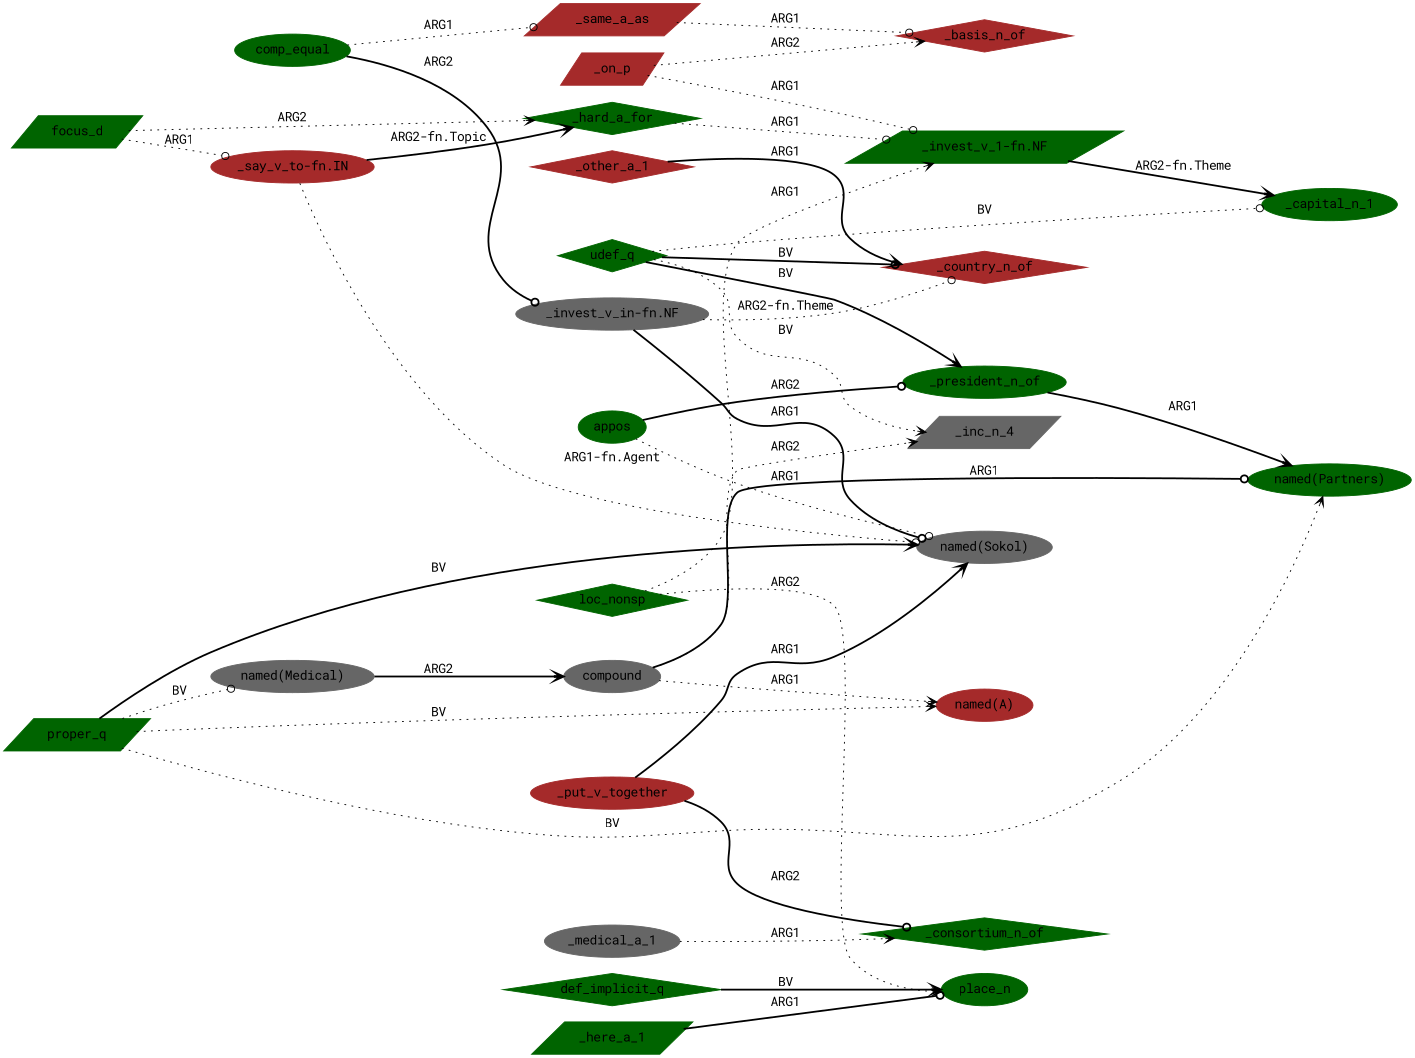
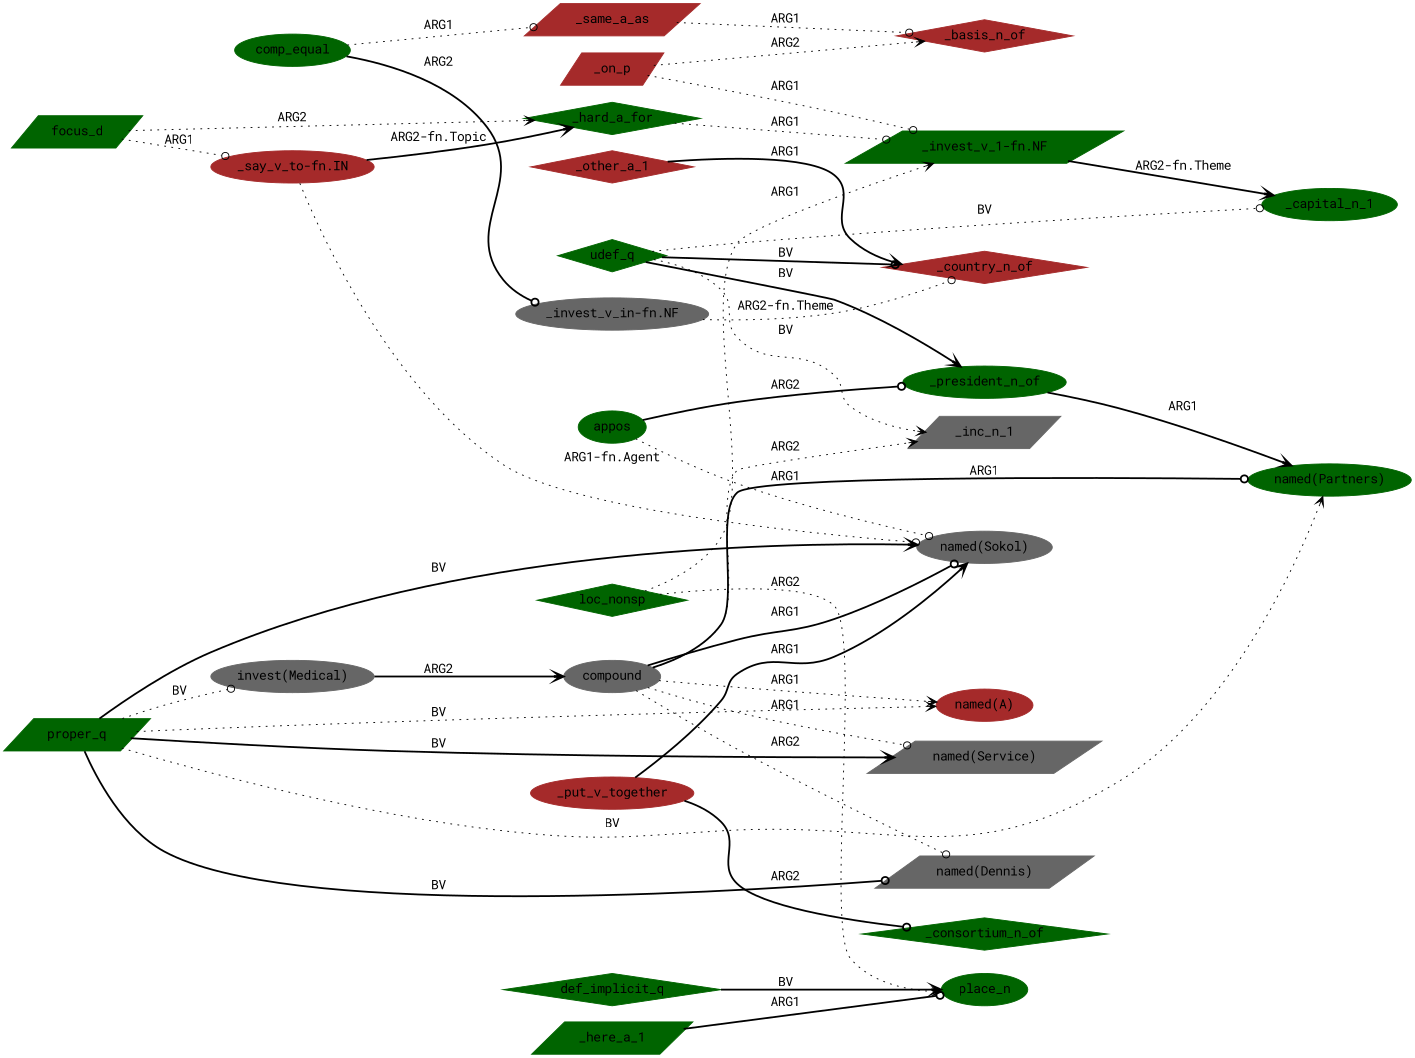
(792, 424) -> (803, 628)
(985, 432) -> (985, 432)
(292, 677) -> (292, 677)
none -> (985, 757)
none -> (985, 872)
(612, 941) -> none
